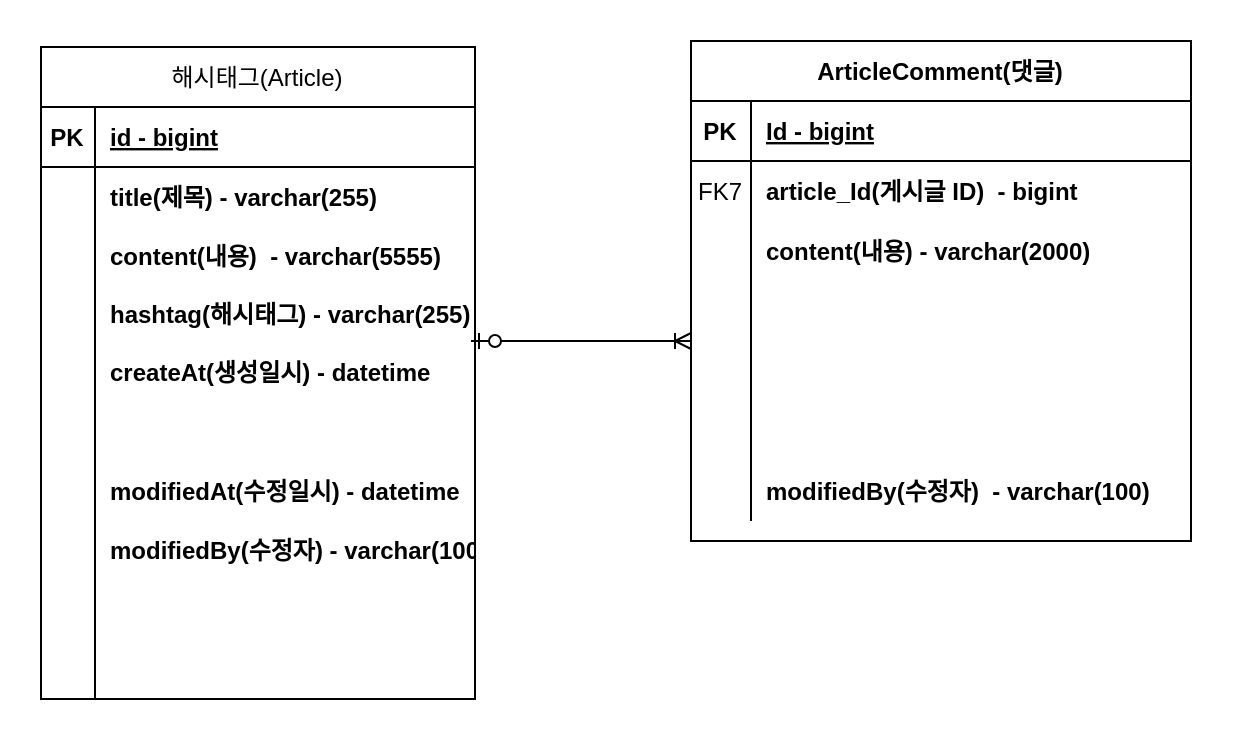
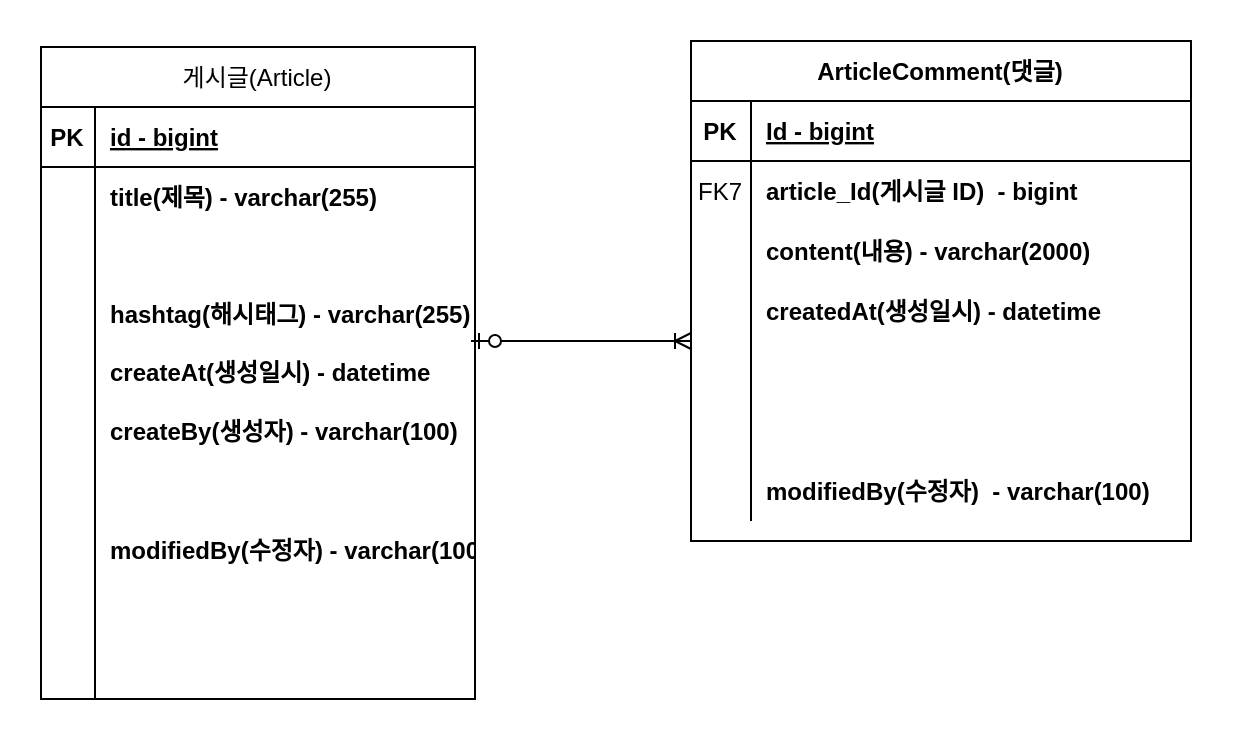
(257, 78) -> (257, 78)
(285, 256) -> none
none -> (971, 311)
none -> (285, 431)
(285, 491) -> none
